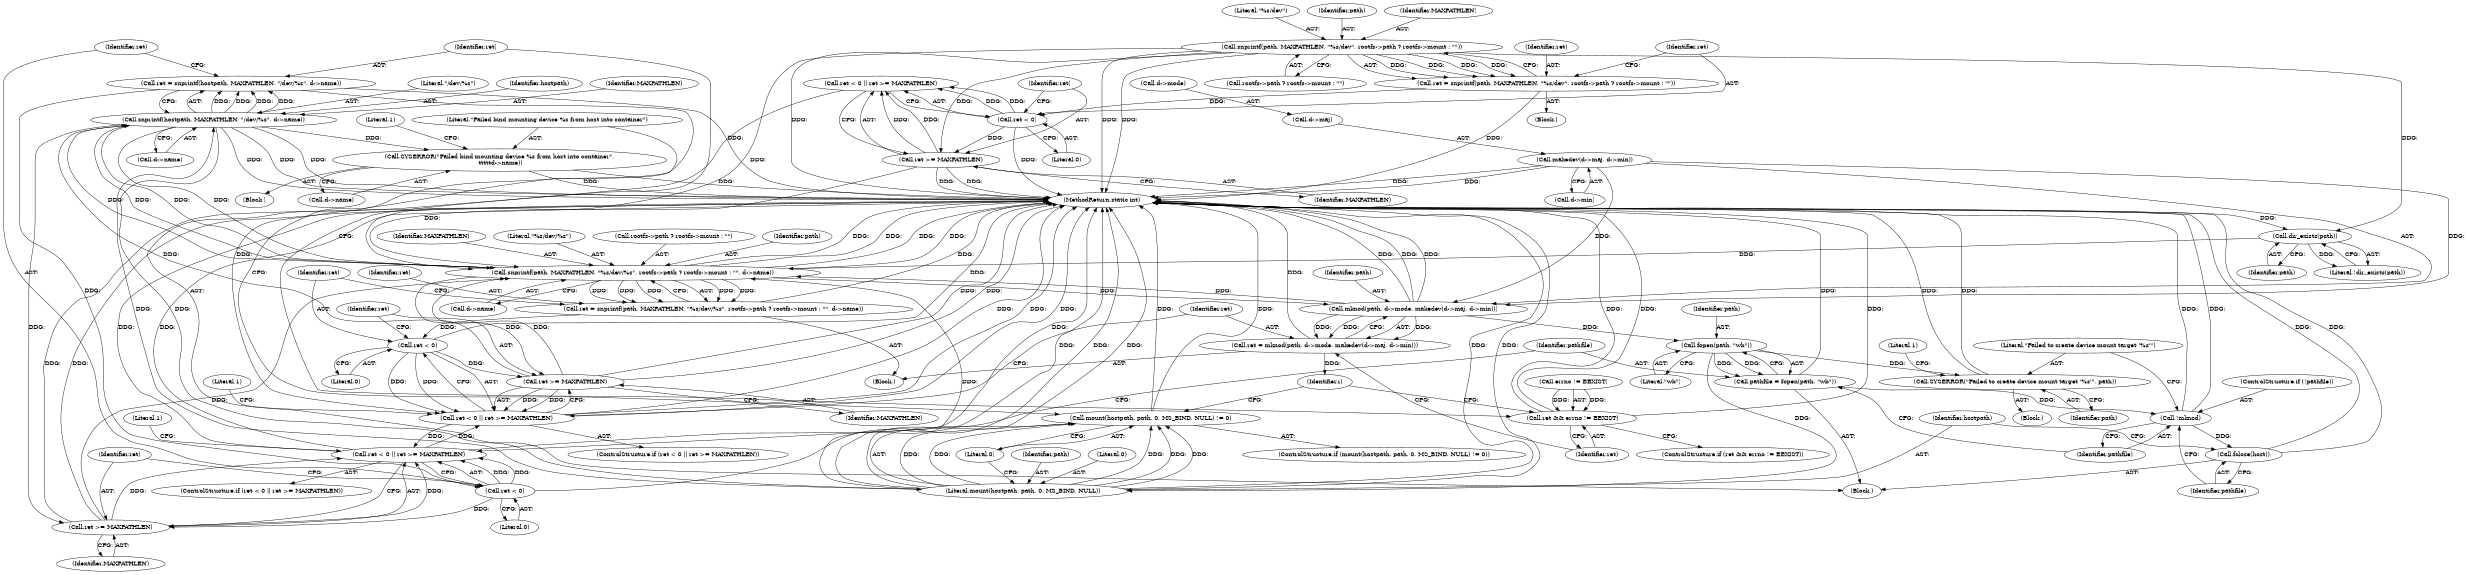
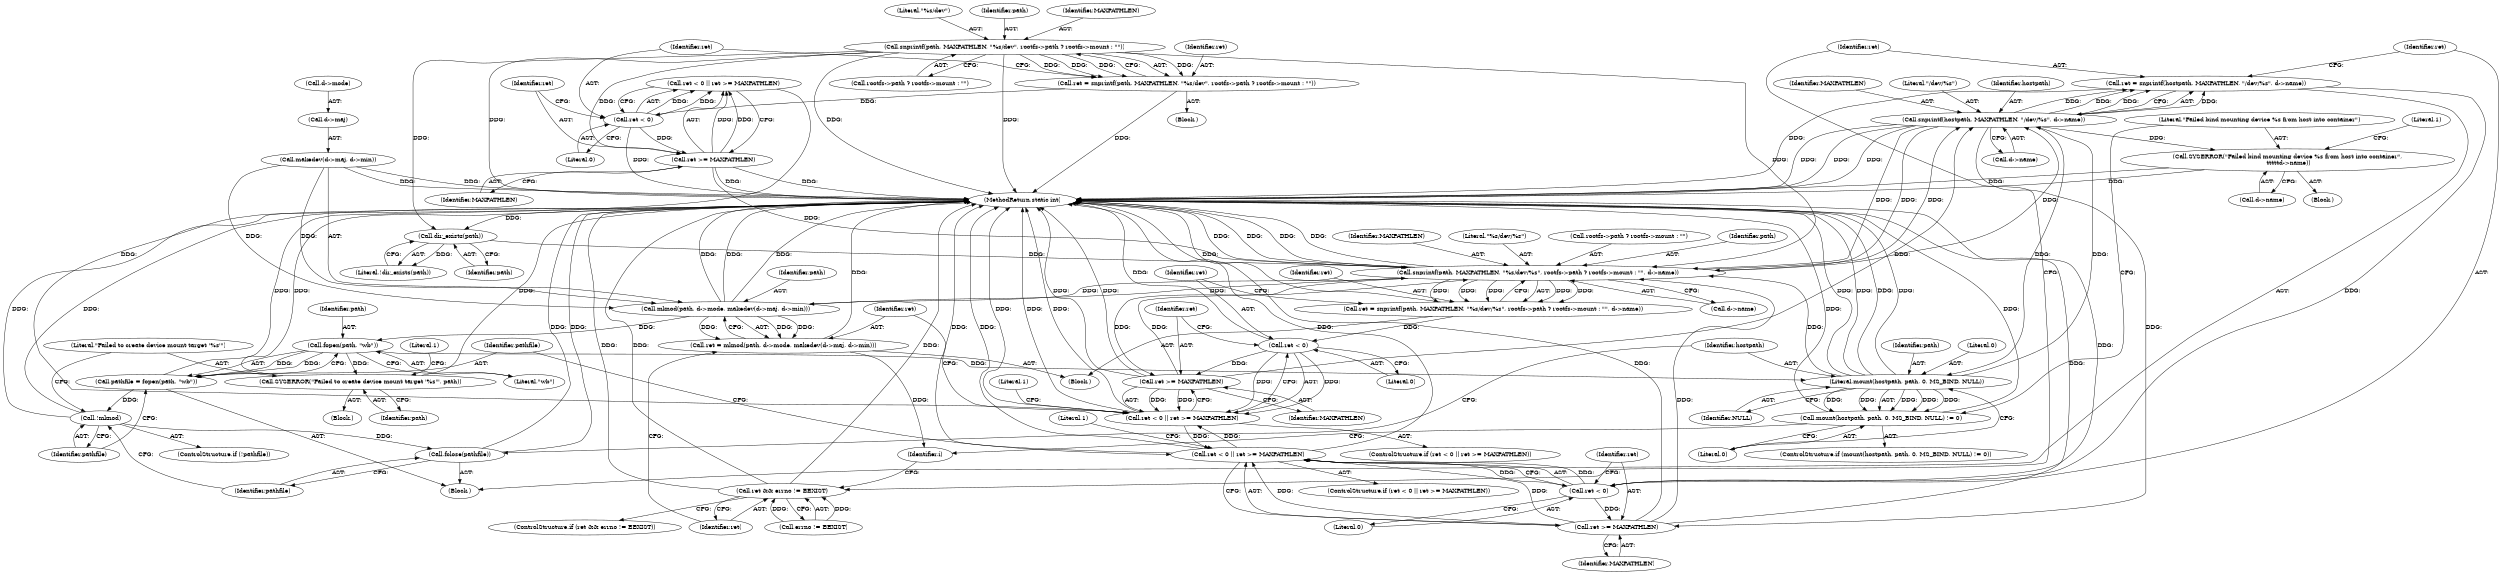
(1575, 200) -> none
(1246, 399) -> (1382, 432)
(2234, 400) -> (158, 435)
none -> (1727, 418)
(2244, 455) -> (460, 455)
none -> (793, 508)
